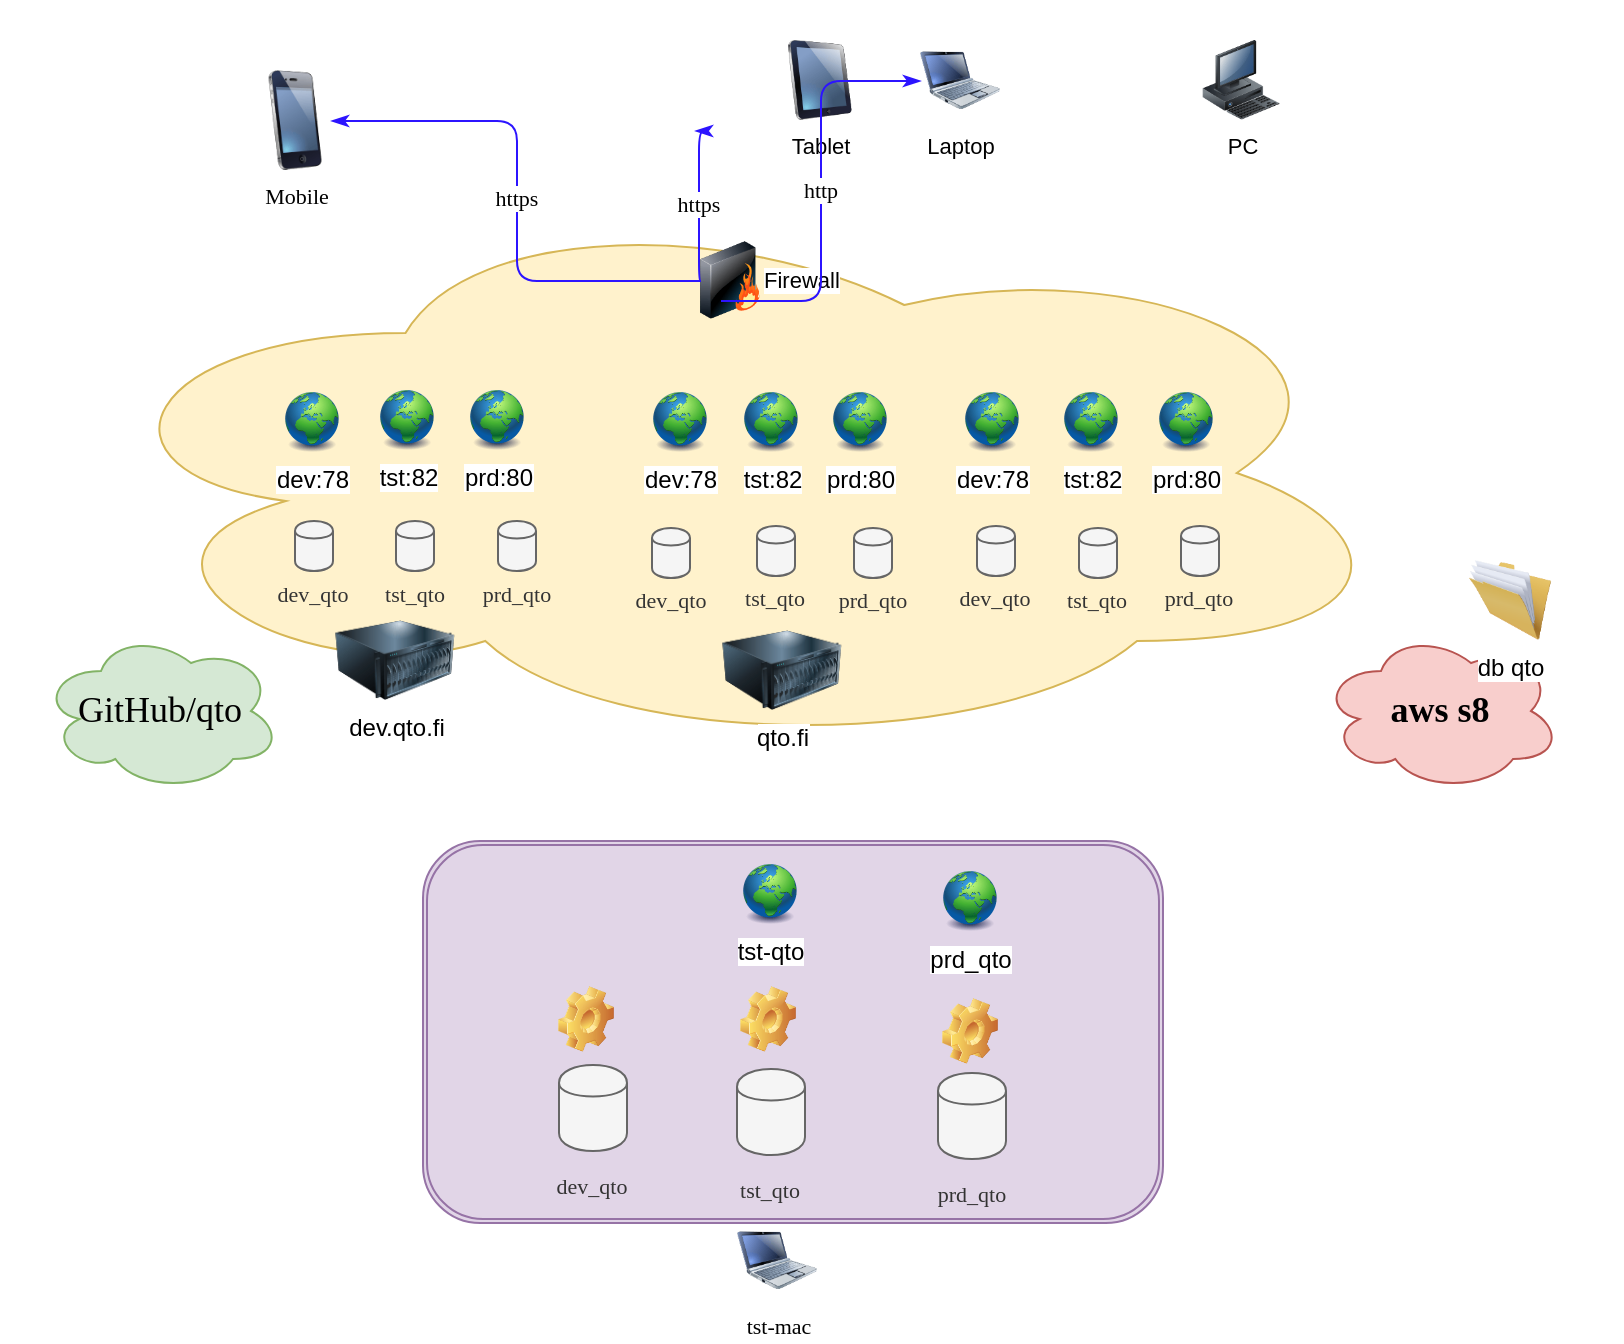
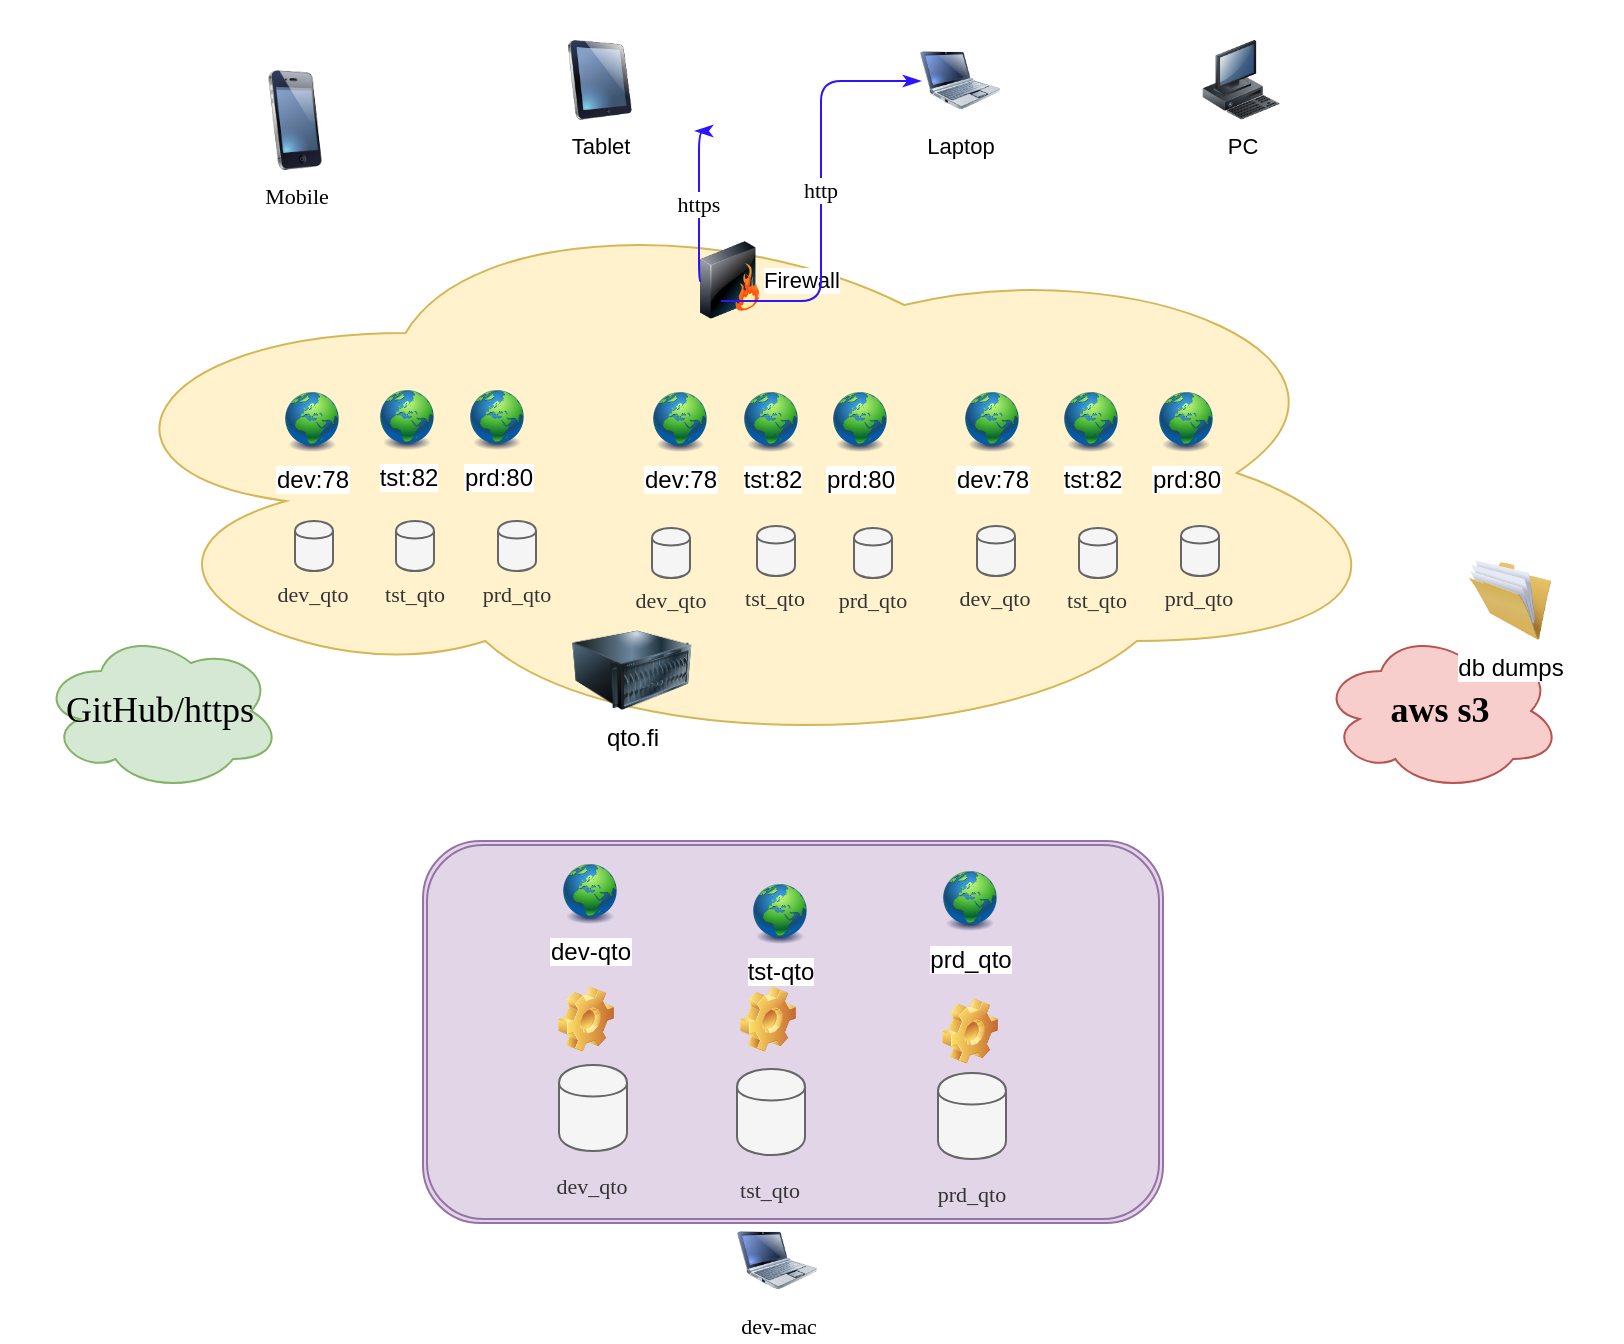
(821, 81) -> (601, 81)
(517, 204) -> none
(396, 661) -> none
(1512, 669) -> (1512, 669)
(783, 671) -> (633, 671)
(161, 711) -> (161, 711)
(1441, 711) -> (1441, 711)
none -> (591, 895)
(771, 895) -> (781, 915)
(780, 1328) -> (780, 1328)
